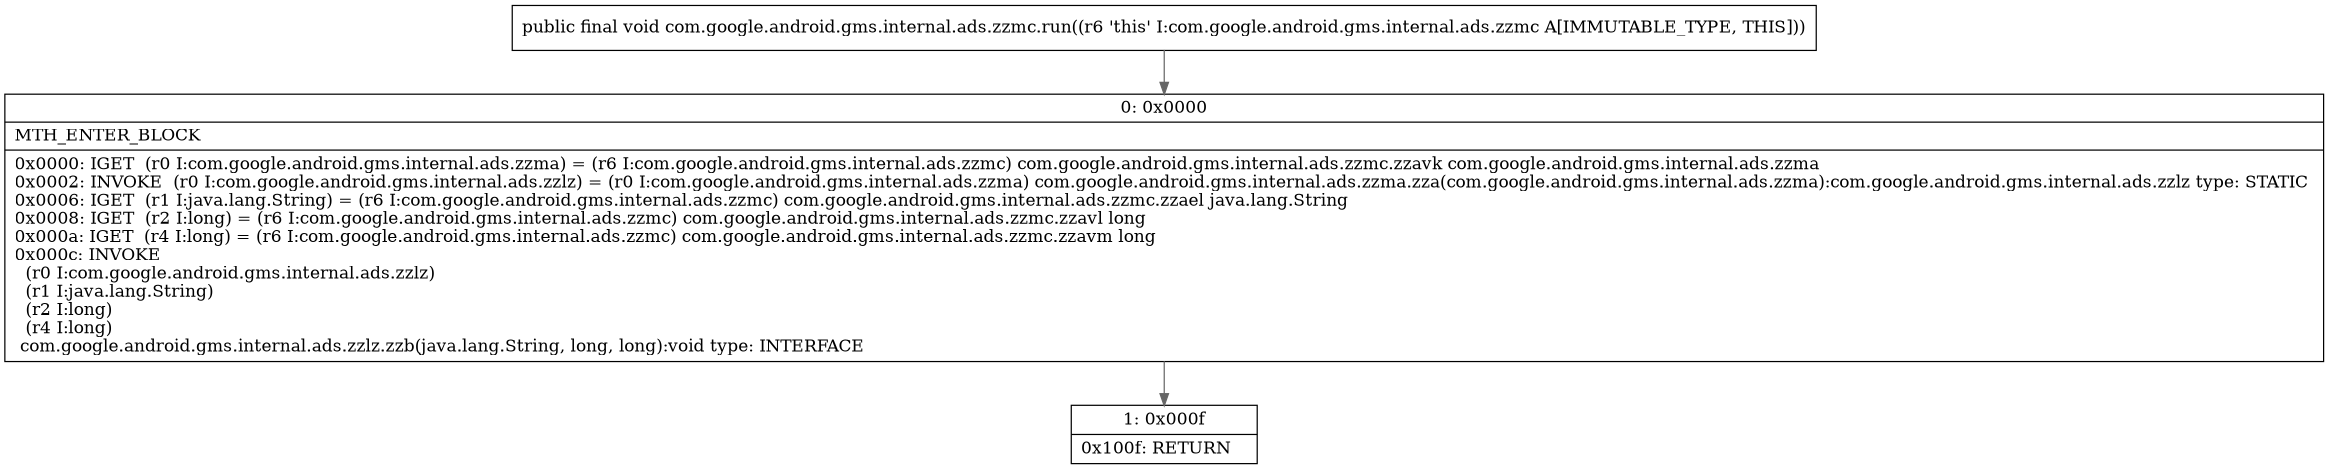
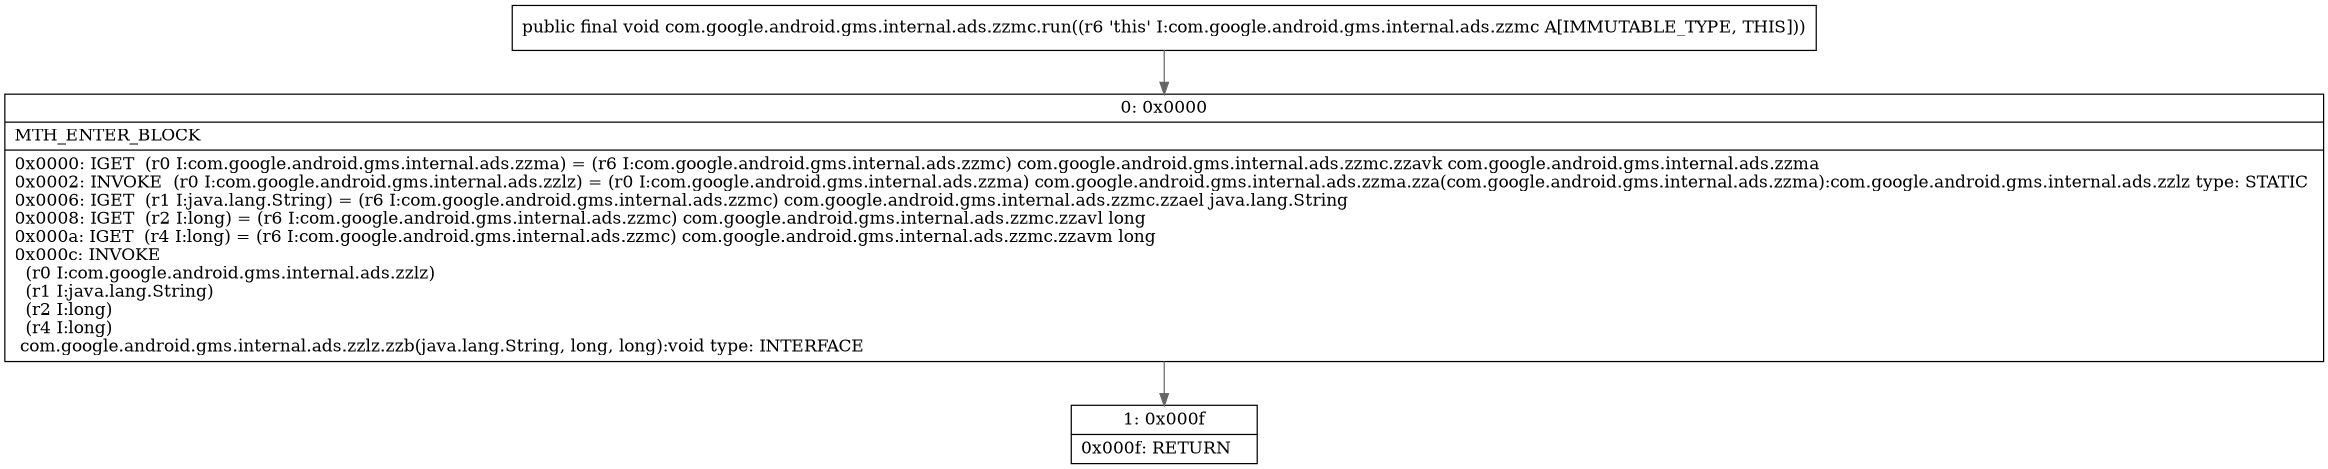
(1164, 448) -> (1164, 448)
